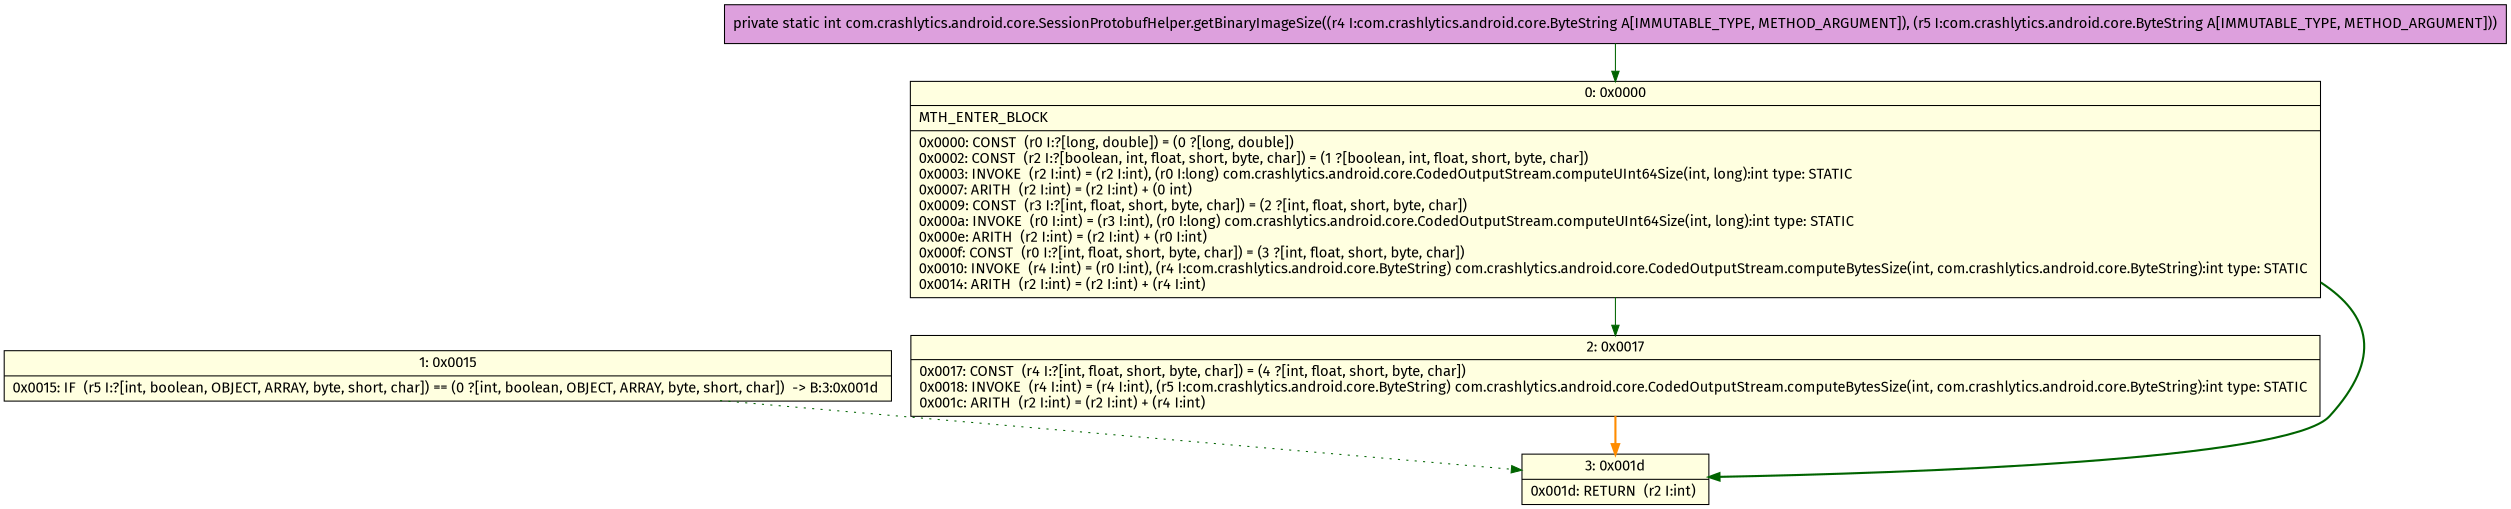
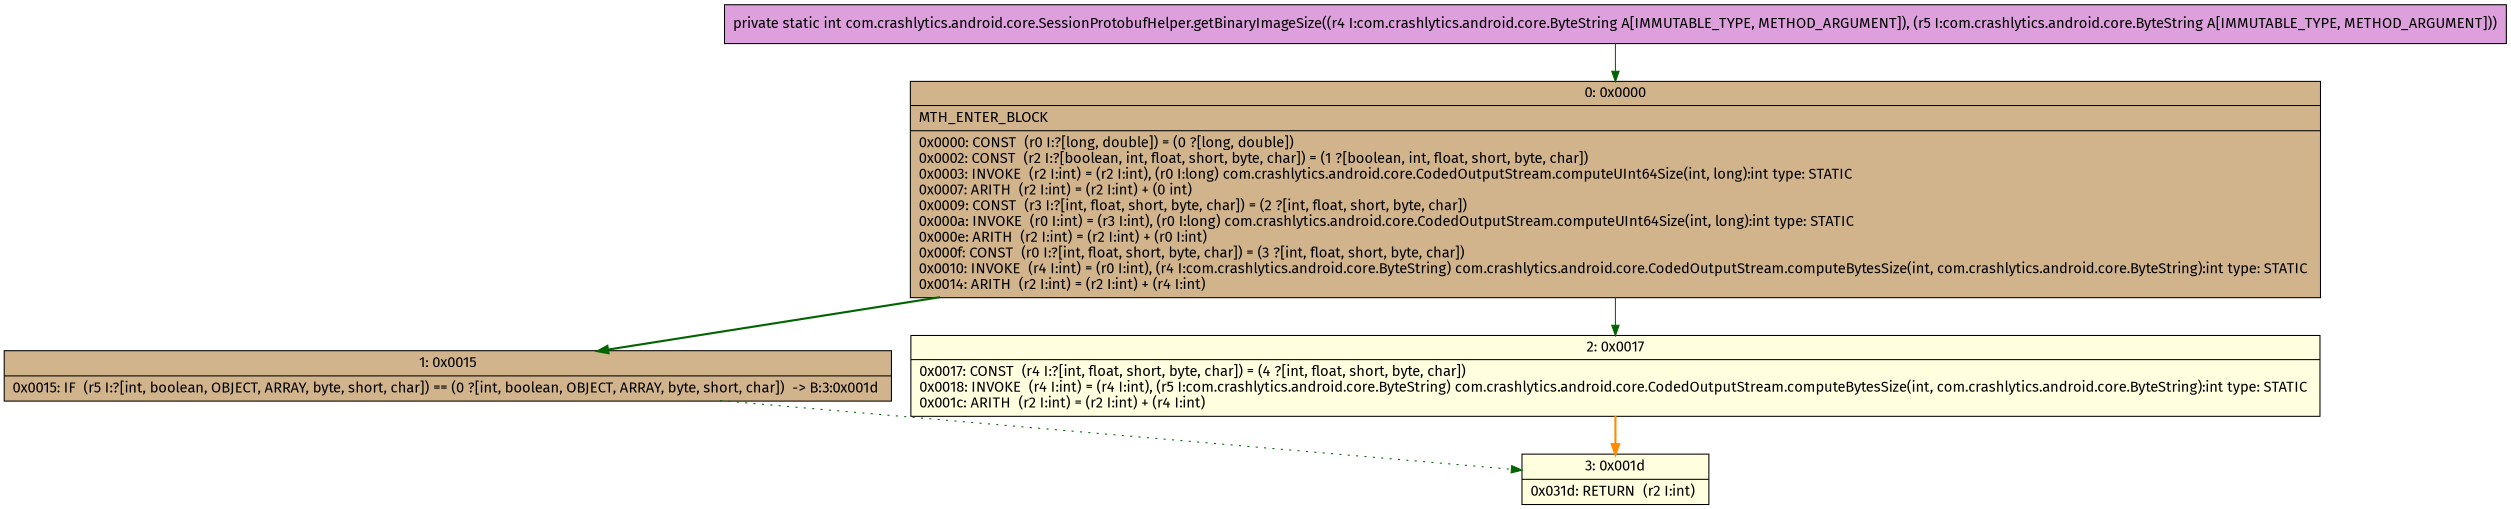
(1615, 190) -> (1615, 190)
(448, 376) -> (448, 376)
(2107, 459) -> (774, 323)
(1615, 491) -> (1615, 491)
